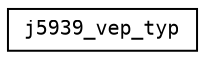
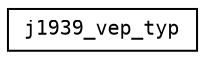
(102, 30) -> (102, 30)
